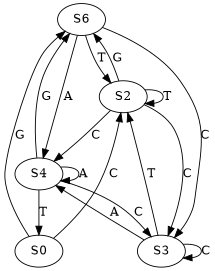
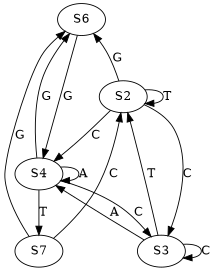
(93, 57) -> none
(68, 97) -> (68, 97)
(195, 108) -> none
(39, 251) -> (39, 251)
